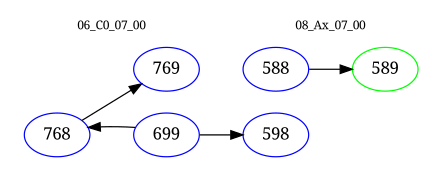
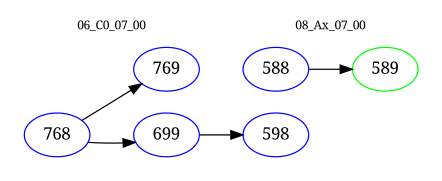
(118, 127) -> (106, 143)
